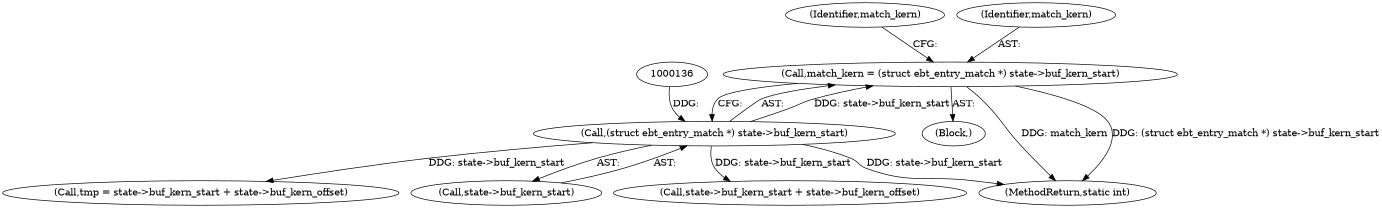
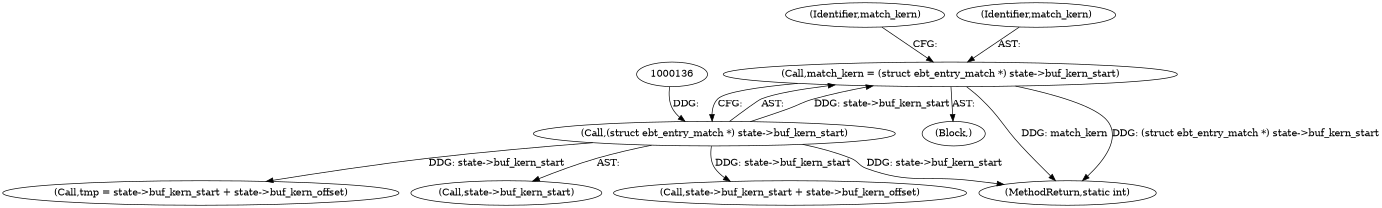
(622, 169) -> none
